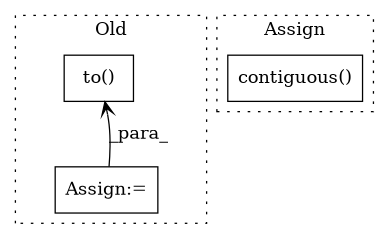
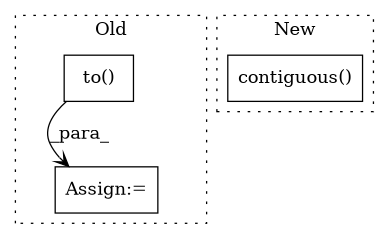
(295, 30) -> (295, 30)
(110, 140) -> (48, 128)
